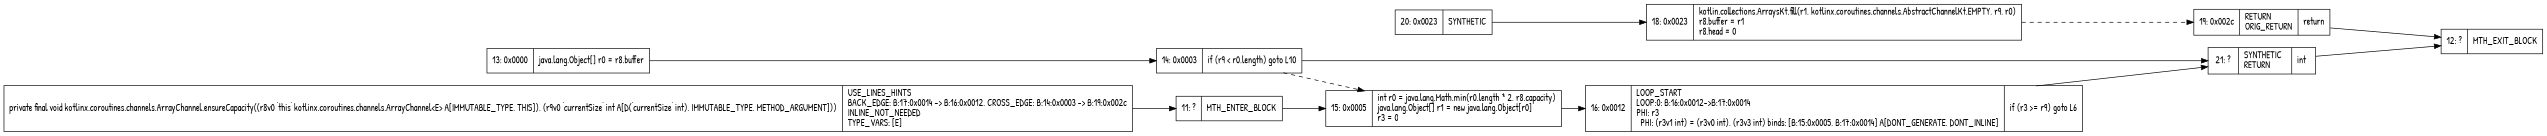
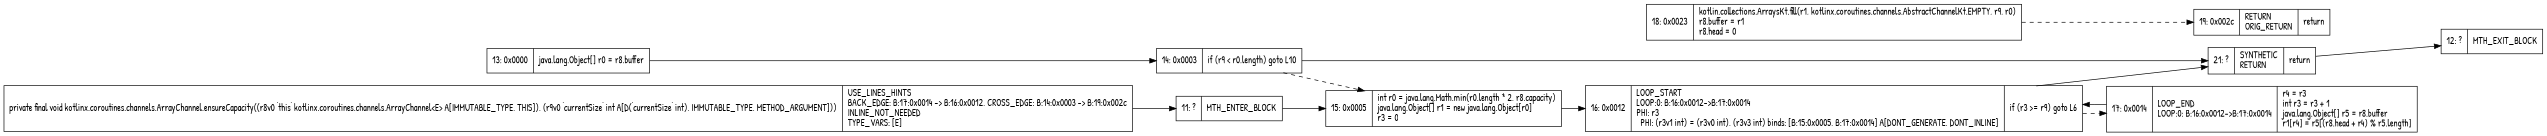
(1444, 22) -> none
(2382, 32) -> none
(2302, 60) -> (2300, 60)
none -> (2262, 109)
